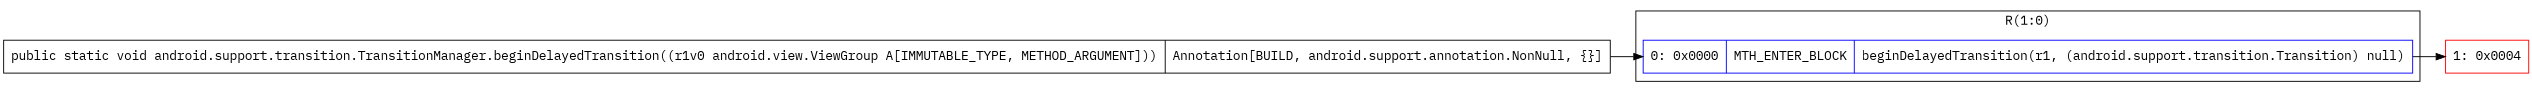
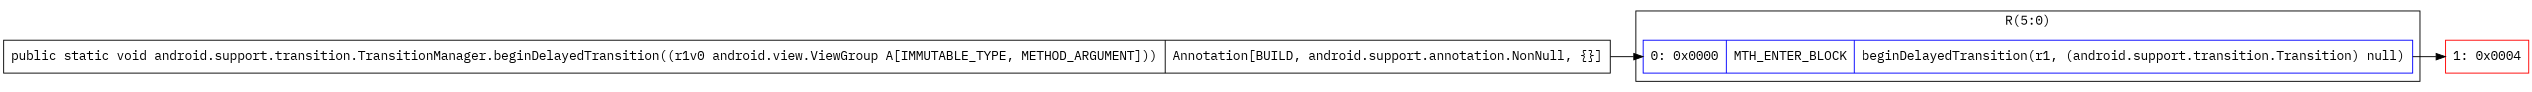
(2028, 21) -> (2028, 21)
